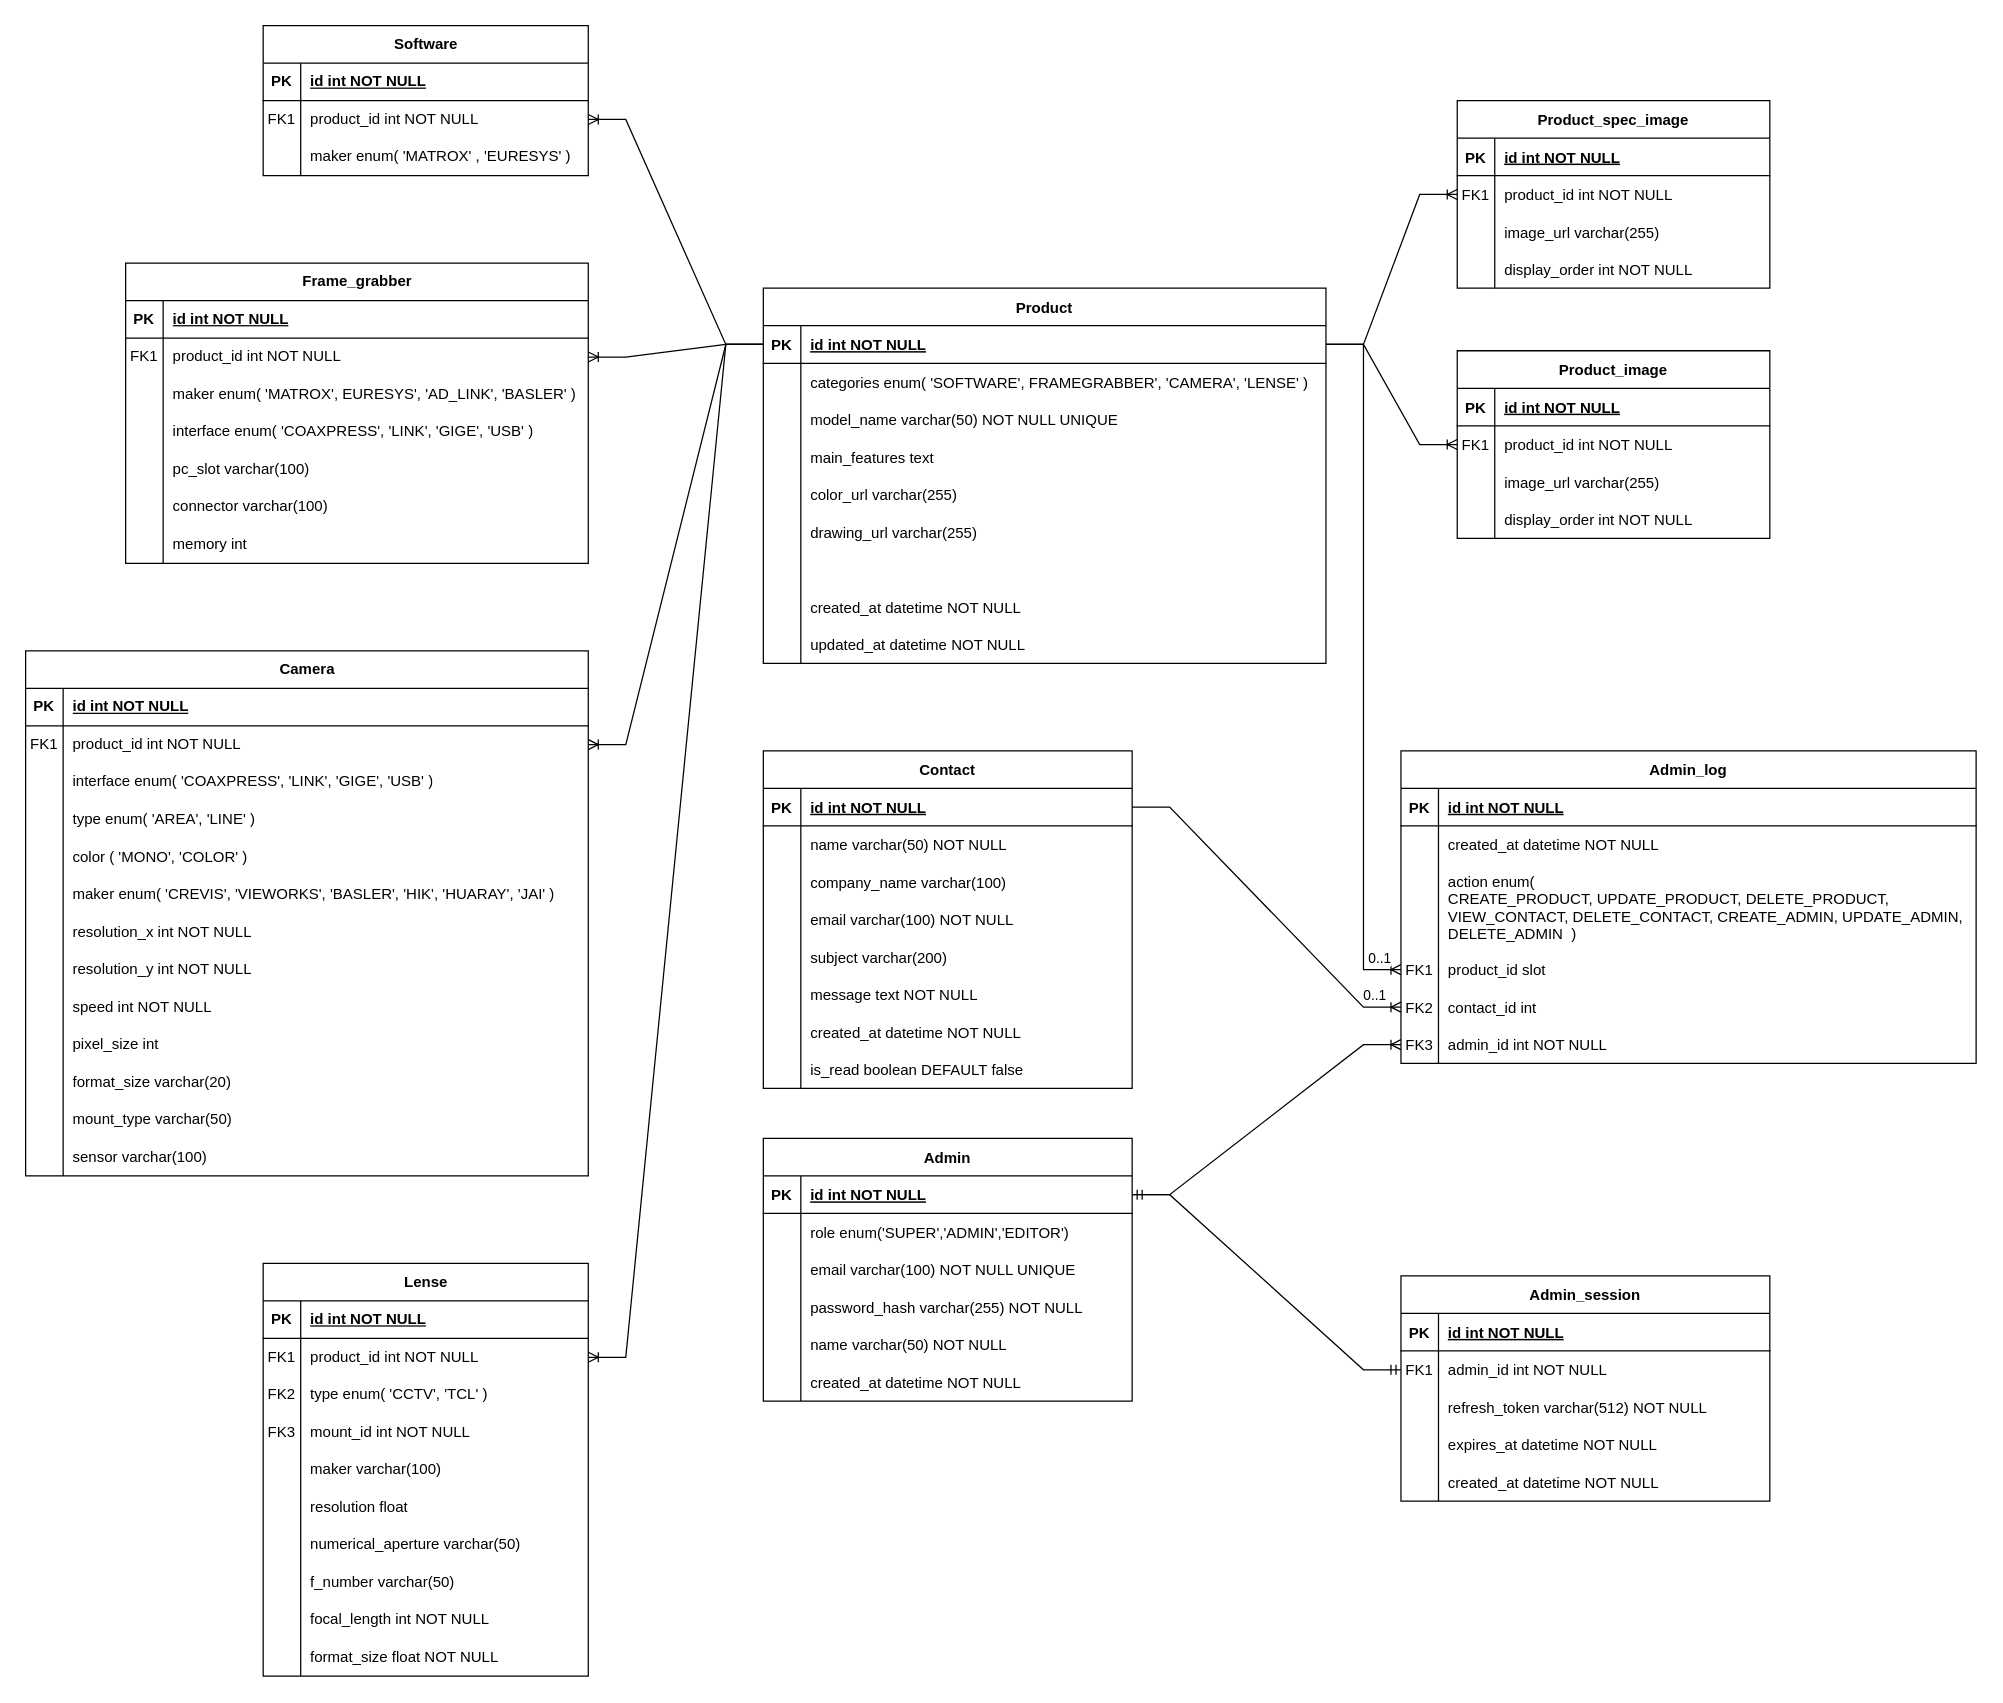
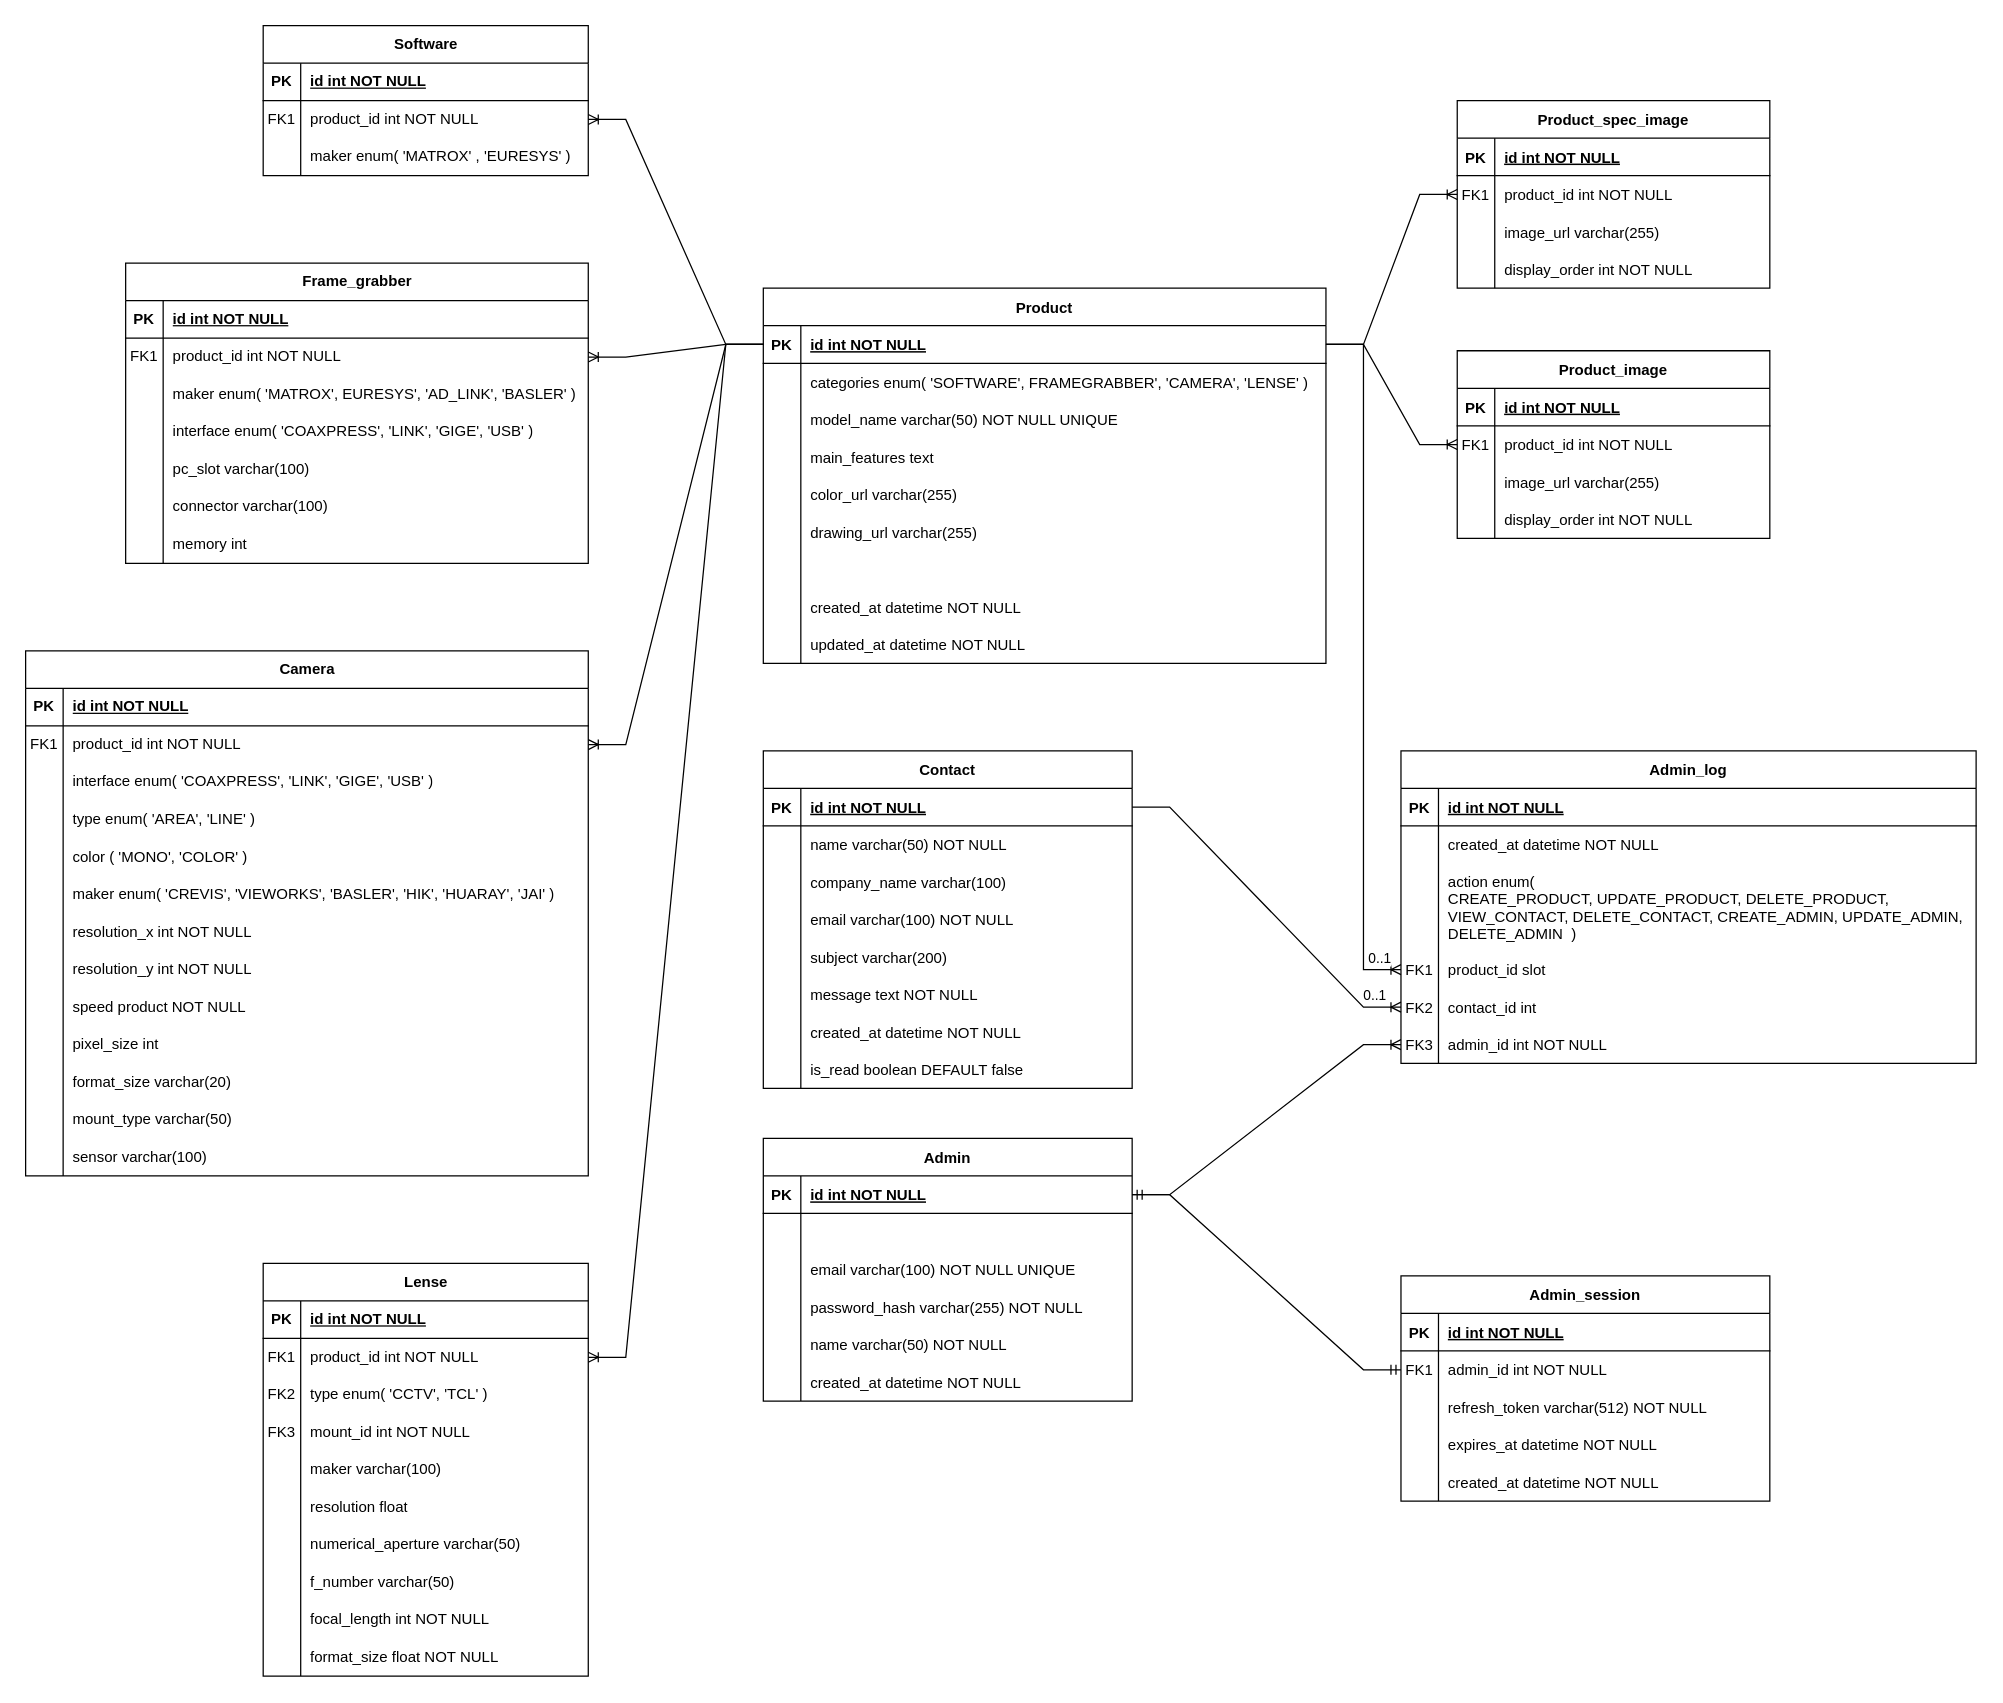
(141, 1007) -> (160, 1007)
(966, 1232) -> none
